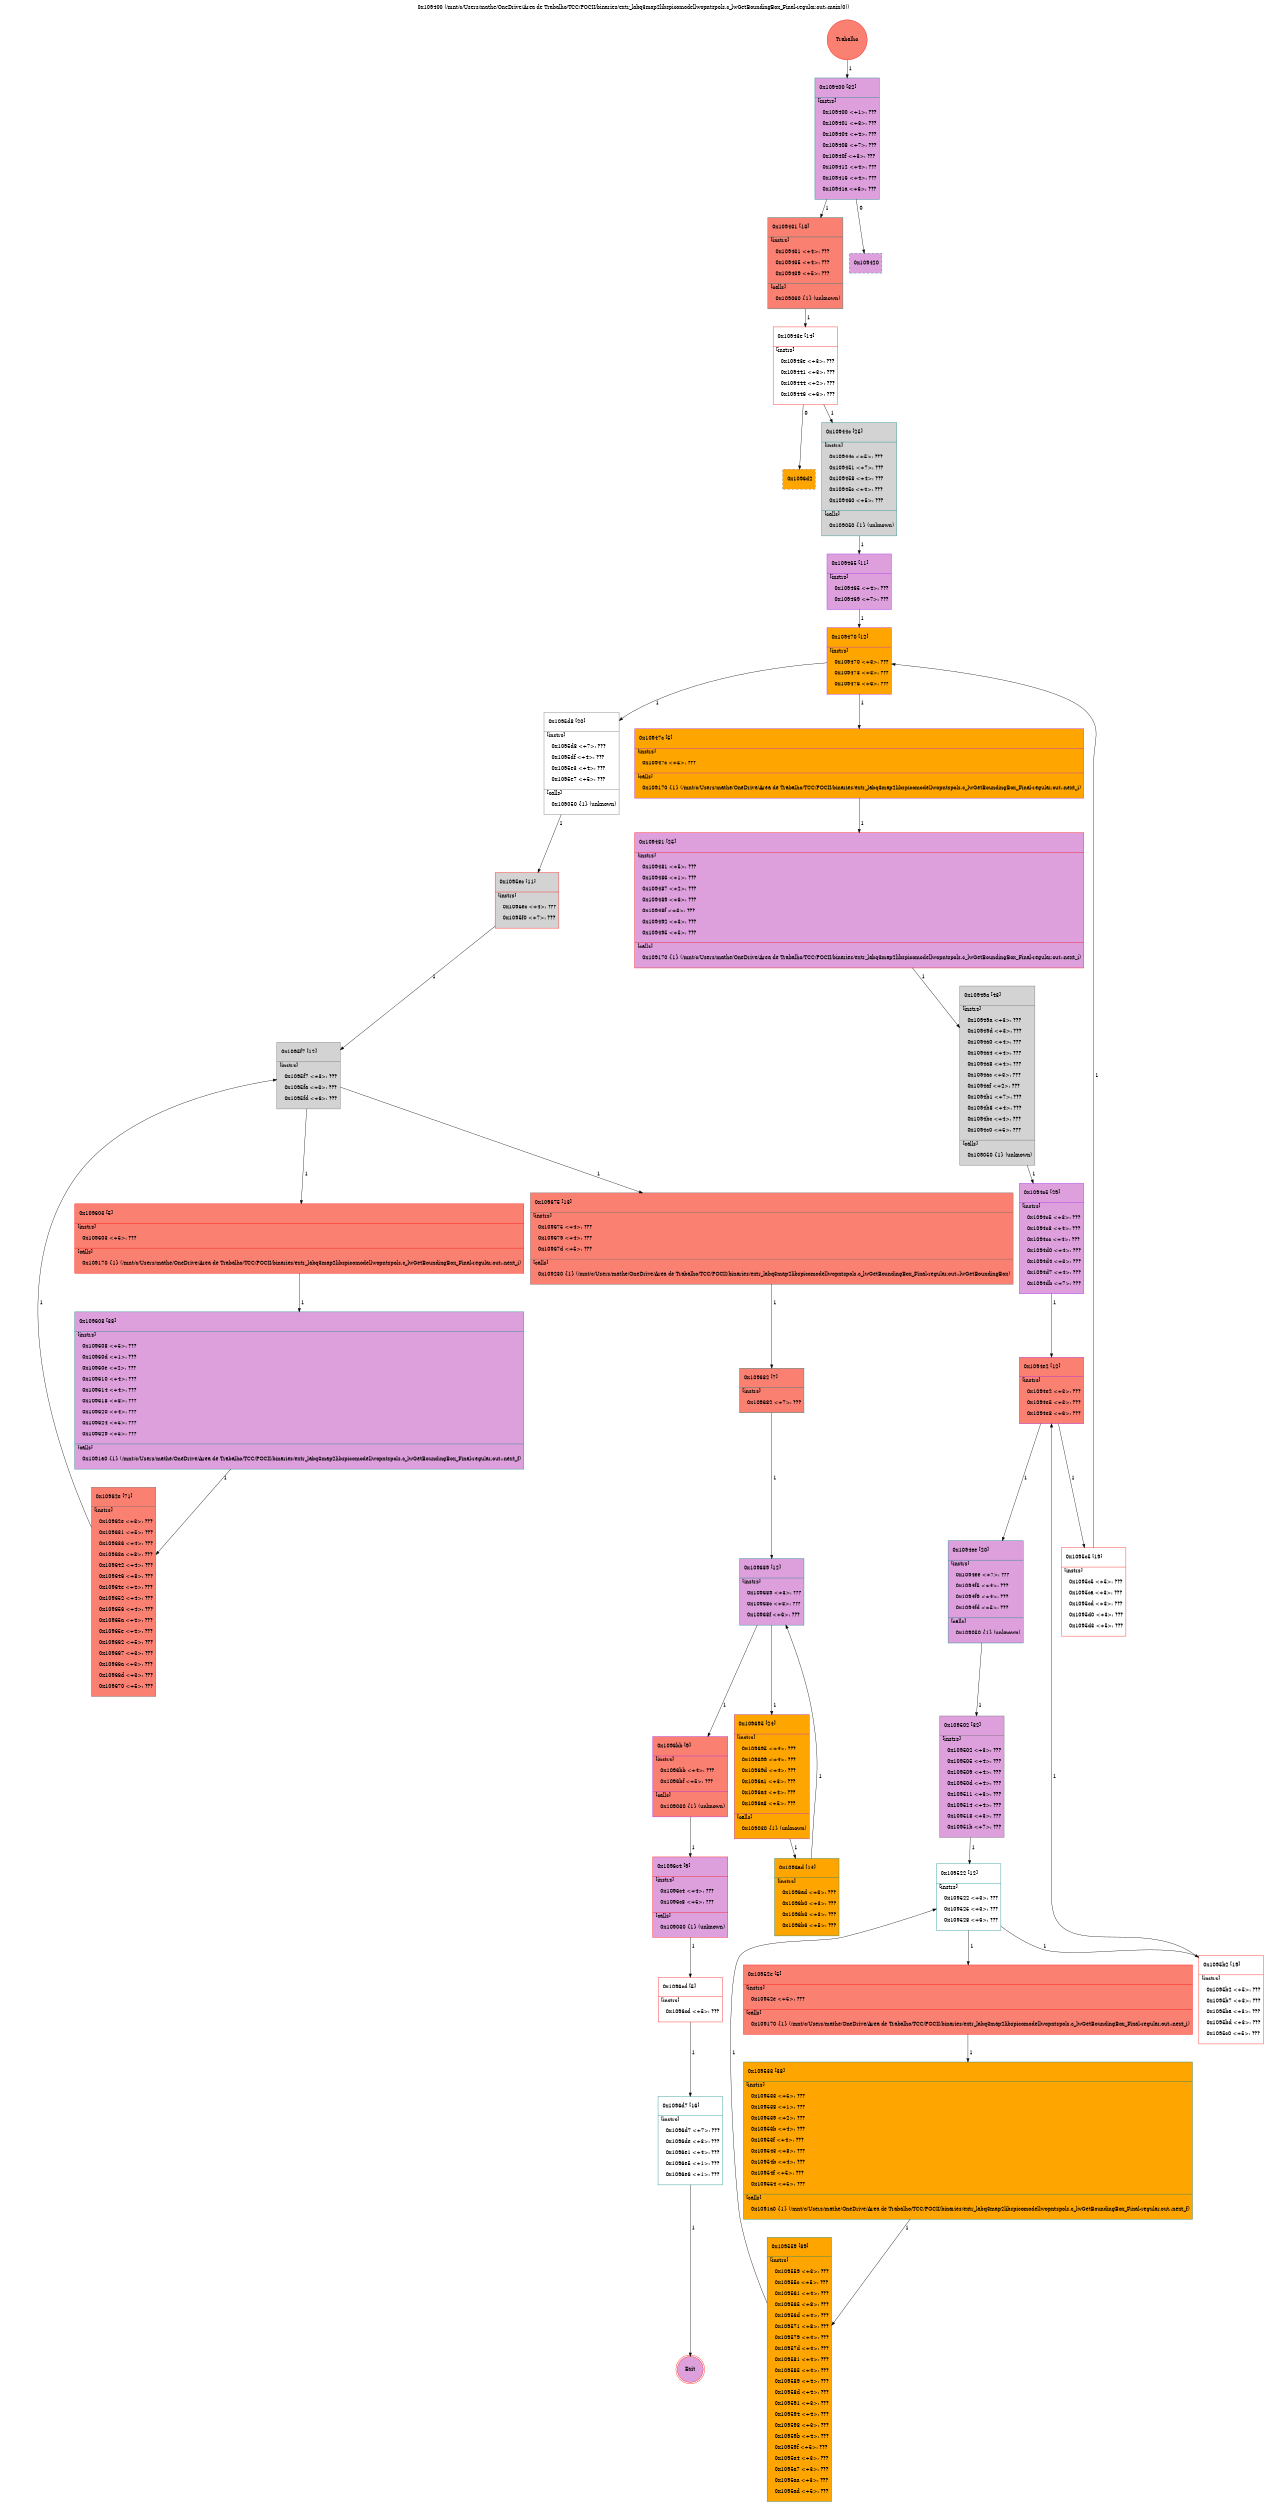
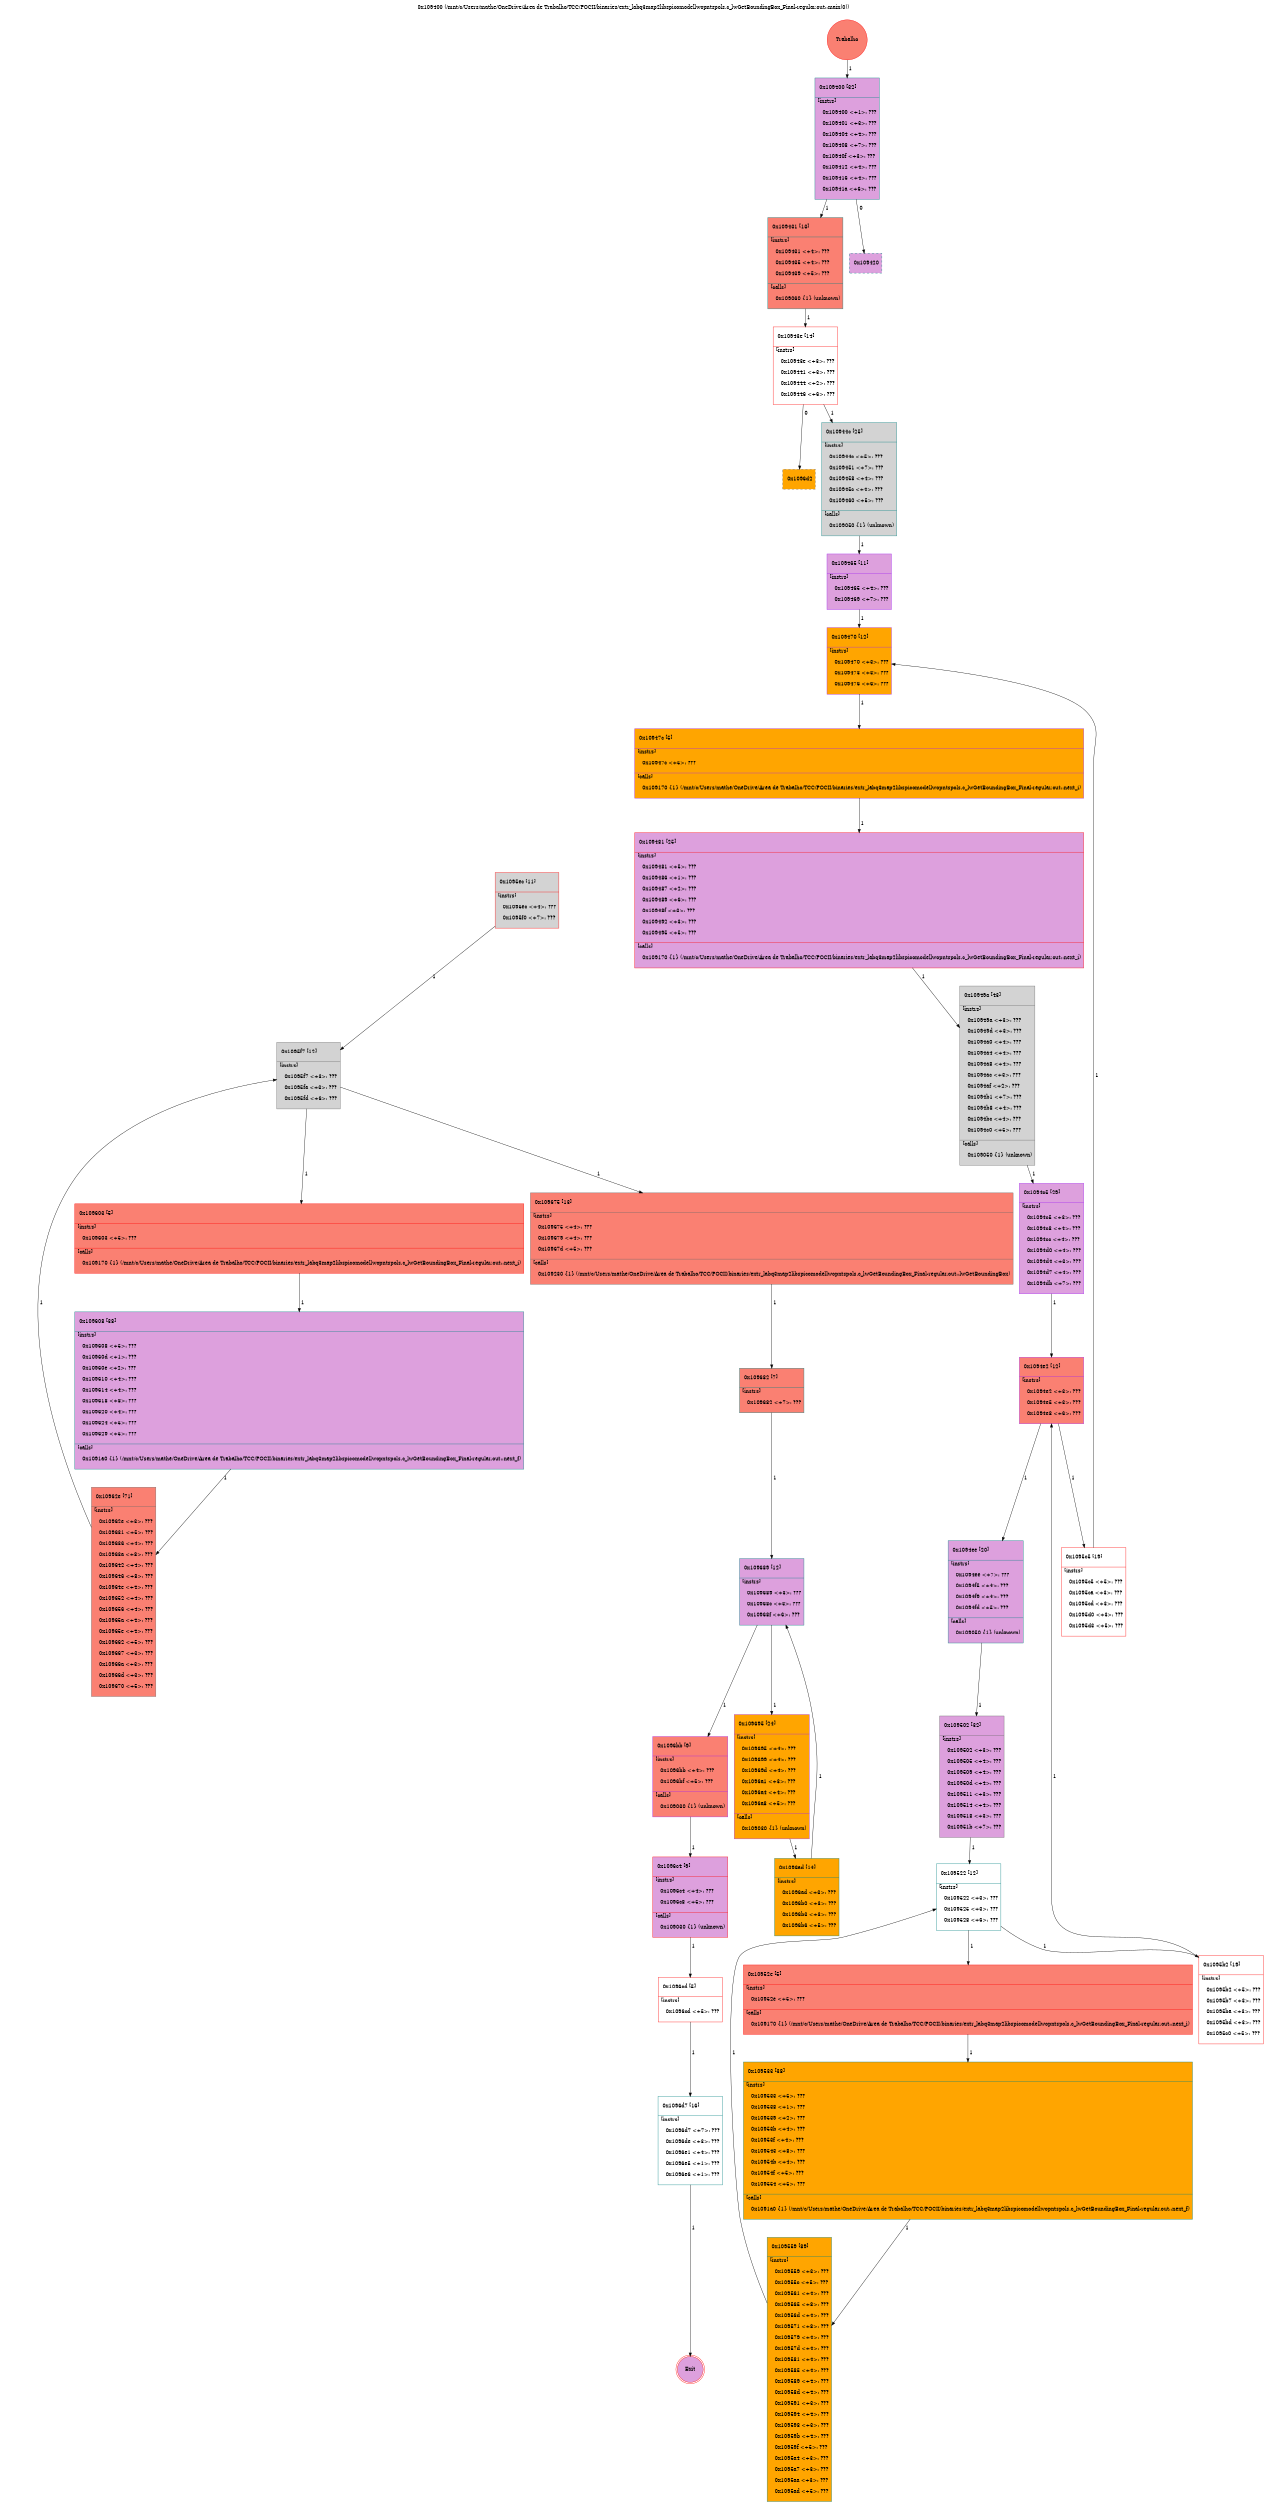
(582, 763) -> none
